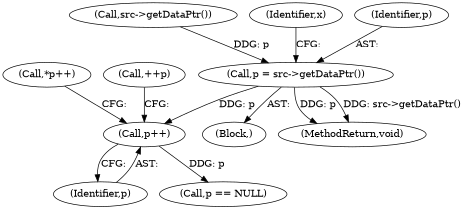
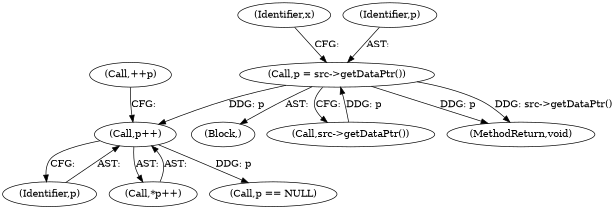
none -> (314, 103)
(116, 105) -> (177, 164)
none -> (134, 162)
